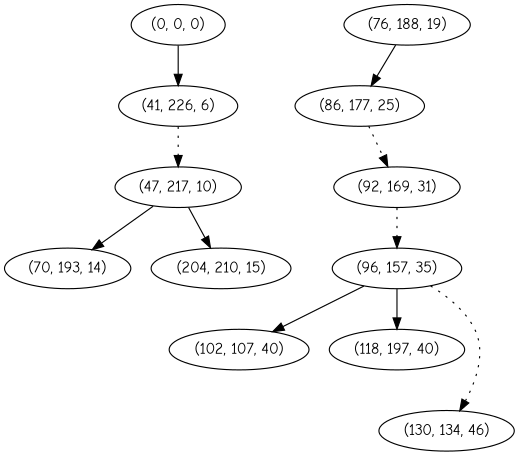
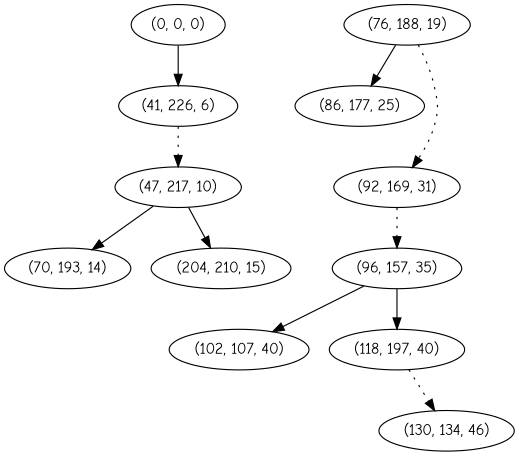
(376, 141) -> (437, 102)
(477, 335) -> (419, 385)
